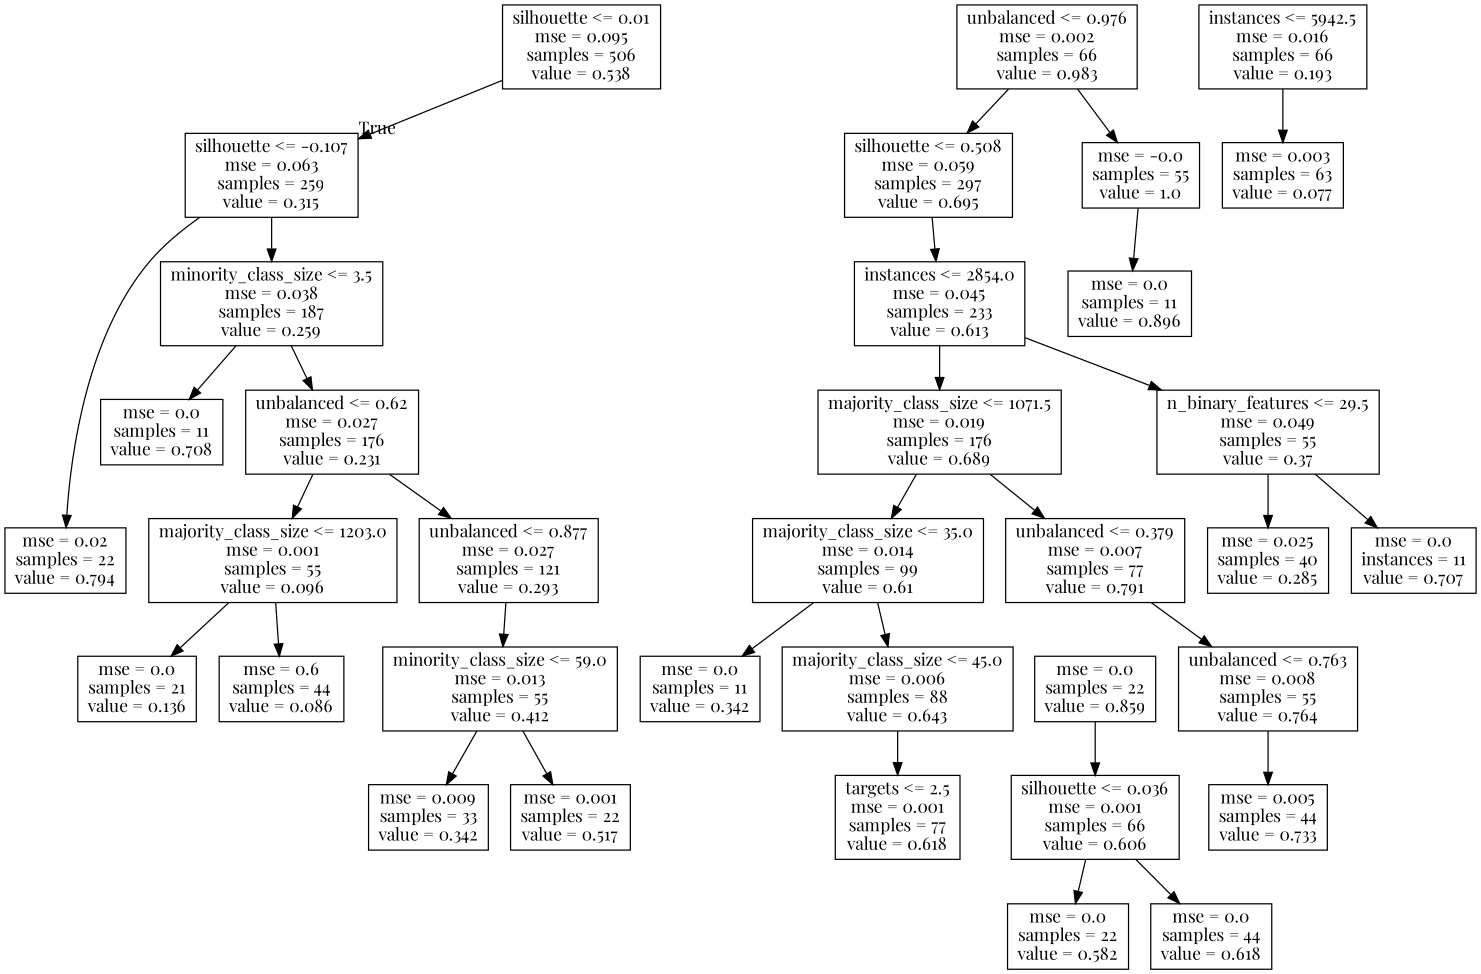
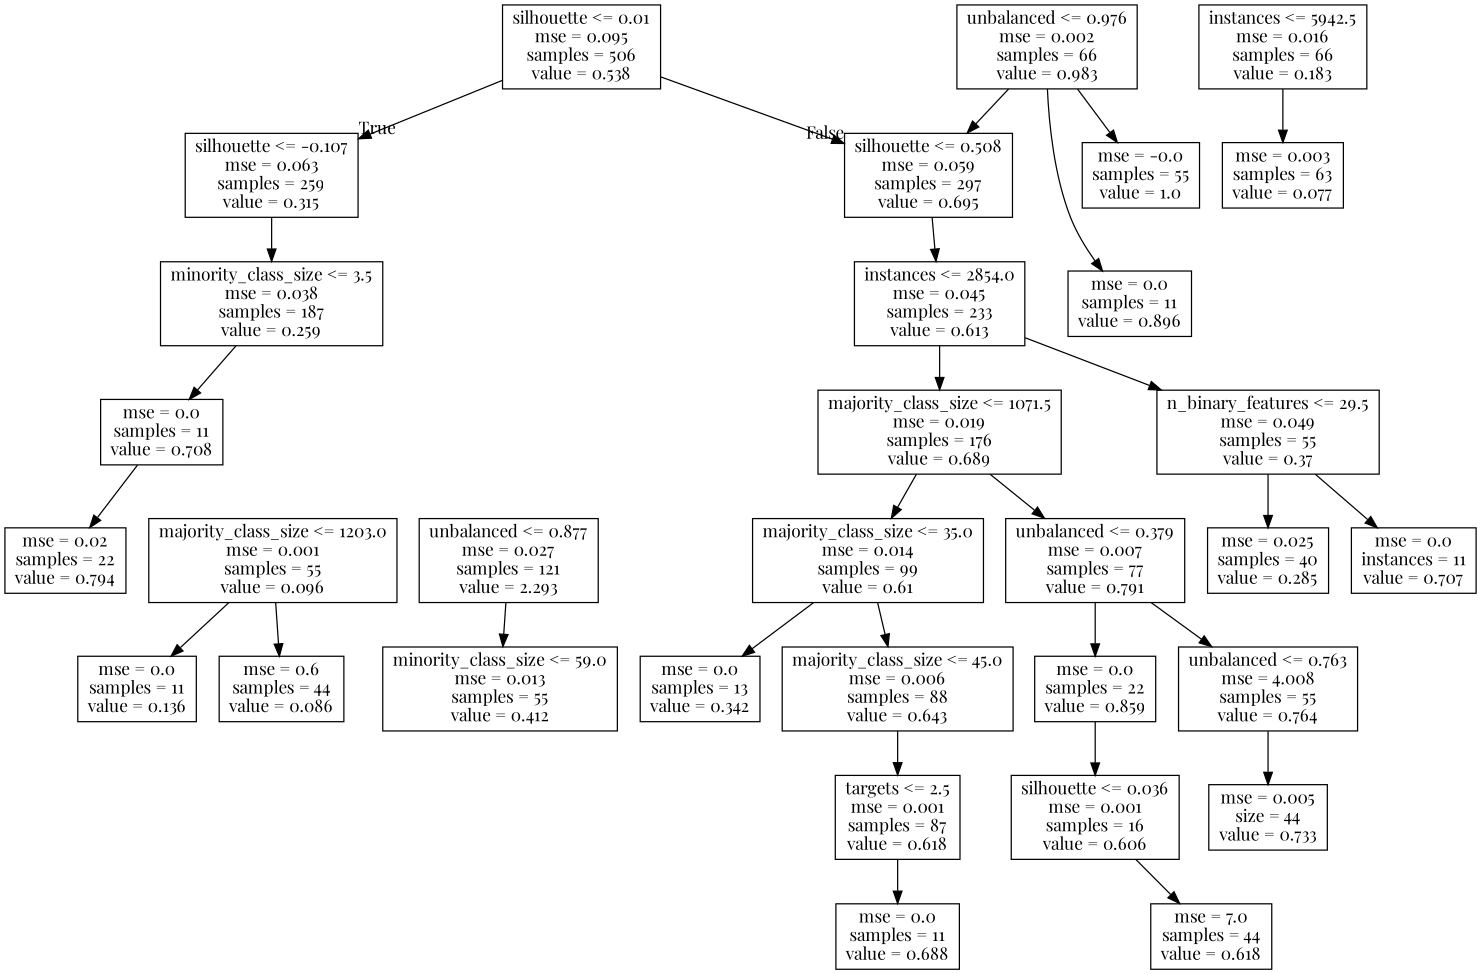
(1283, 47) -> (1283, 47)
none -> (747, 108)
(1136, 233) -> (1059, 179)
(100, 350) -> (118, 491)
(332, 432) -> none
(509, 561) -> (509, 561)
none -> (1095, 623)
(137, 689) -> (137, 689)
(700, 689) -> (700, 689)
(1268, 689) -> (1268, 689)
(428, 817) -> none
(570, 817) -> none
(898, 817) -> (898, 817)
(1095, 817) -> (1095, 817)
(1268, 817) -> (1268, 817)
none -> (898, 937)
(1068, 937) -> none
(1211, 937) -> (1211, 937)
